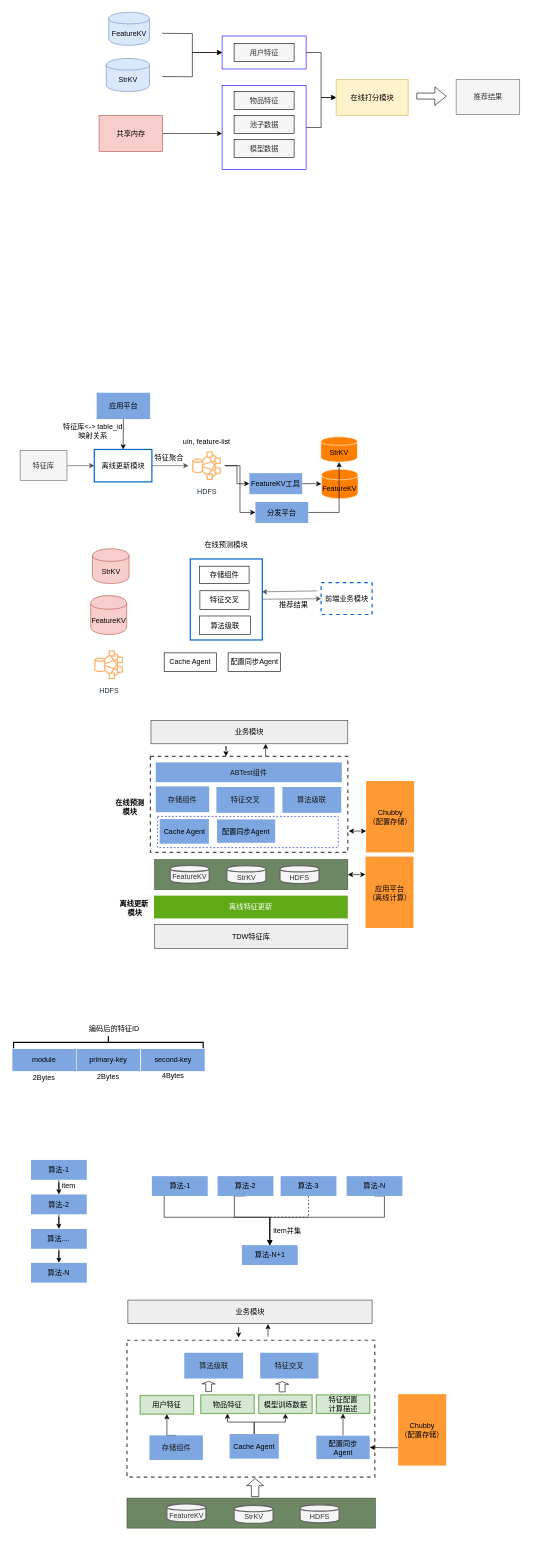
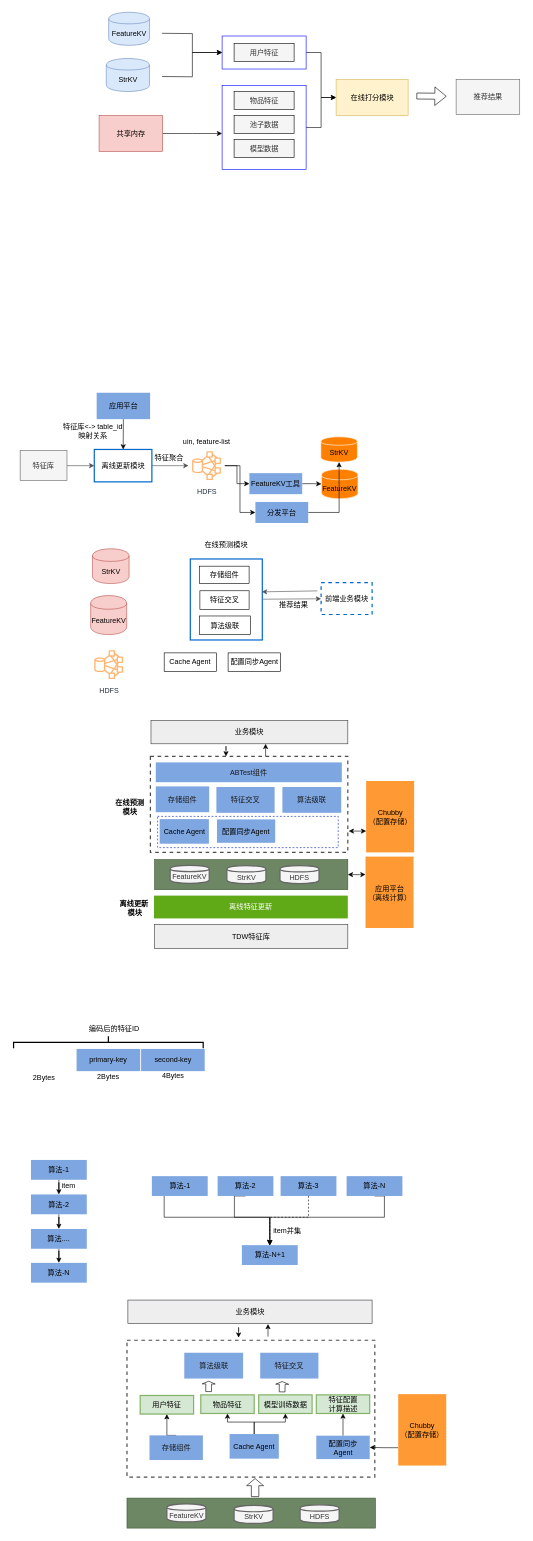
(44, 1060) -> none
